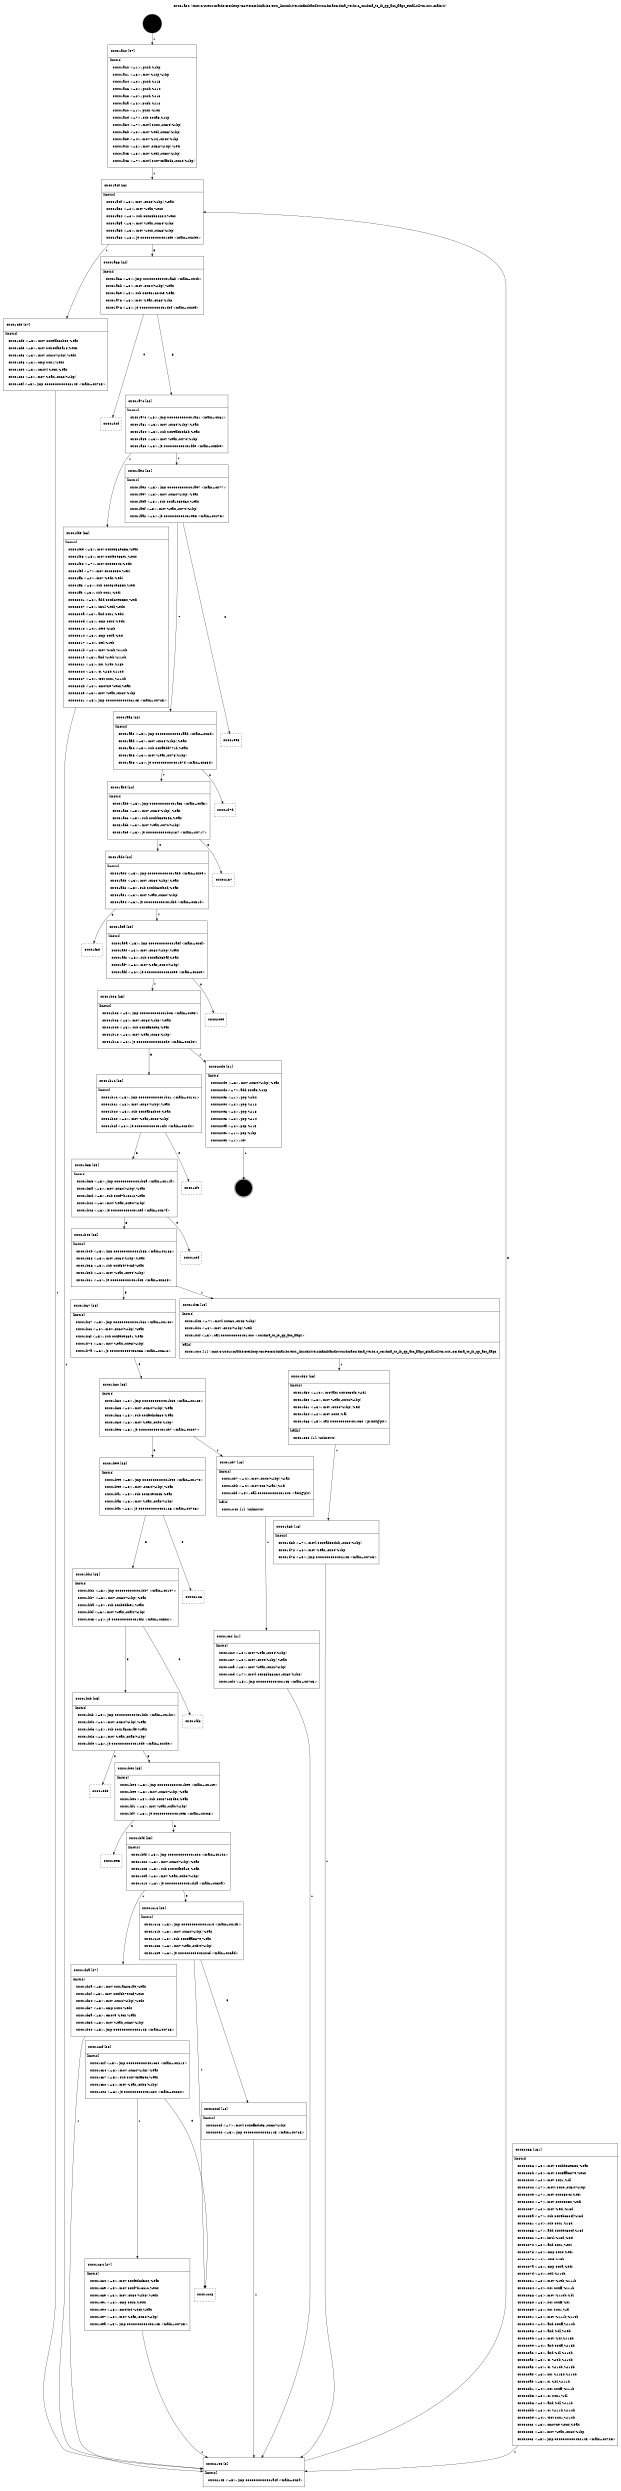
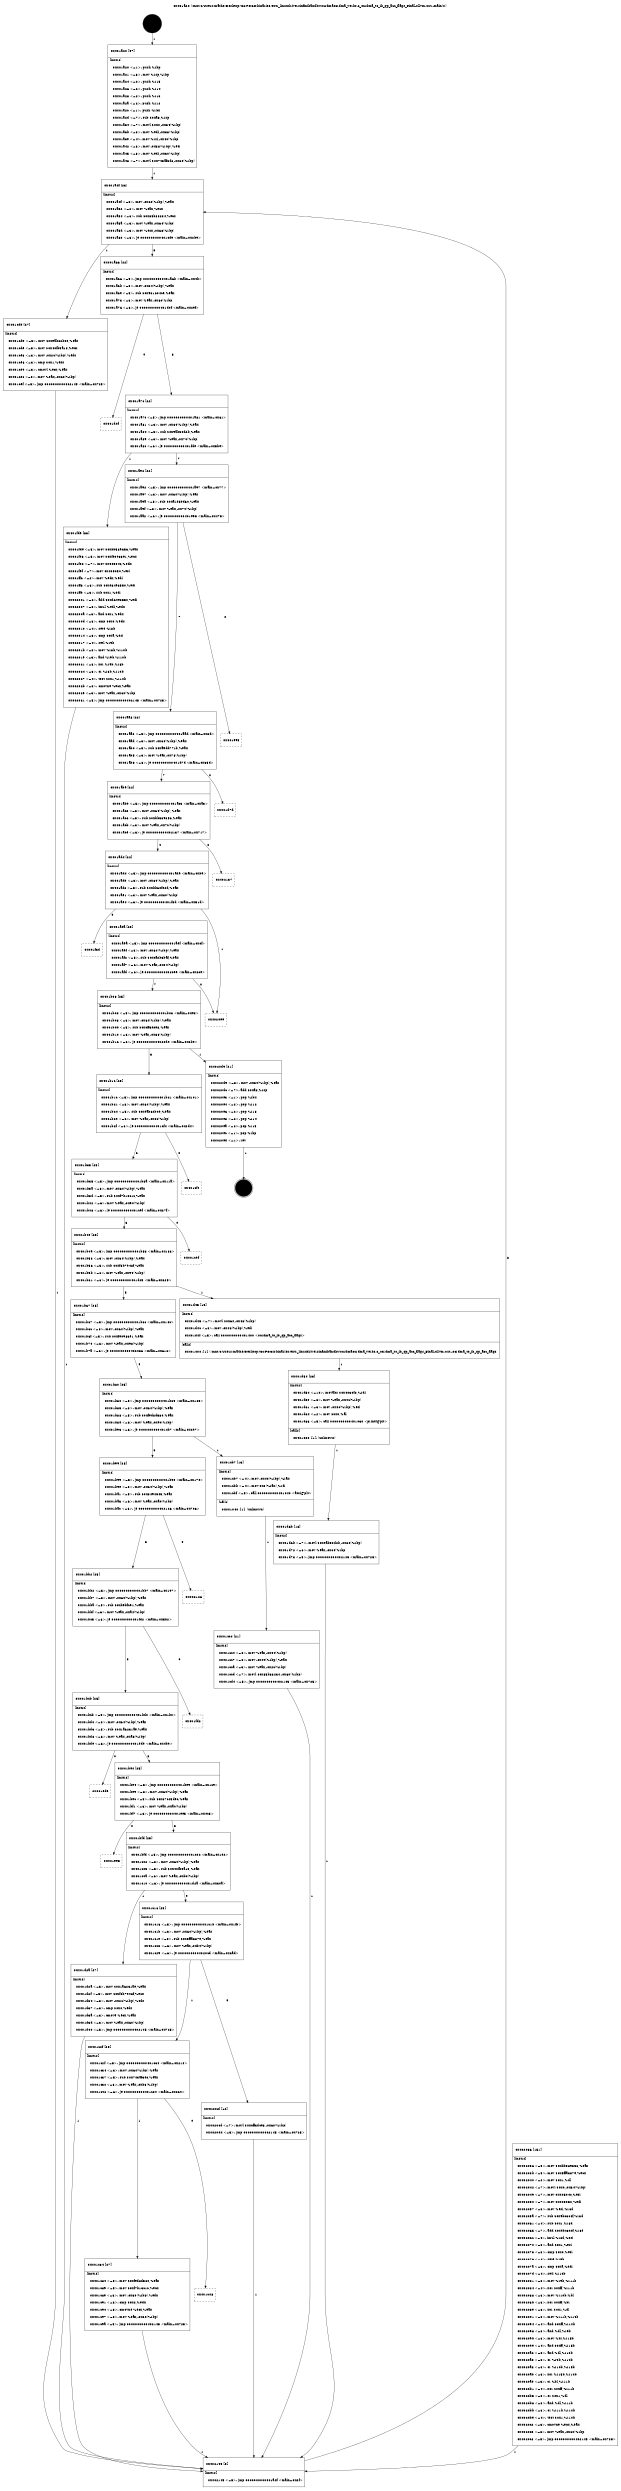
(157, 914) -> (220, 958)
(200, 2123) -> (187, 2000)
